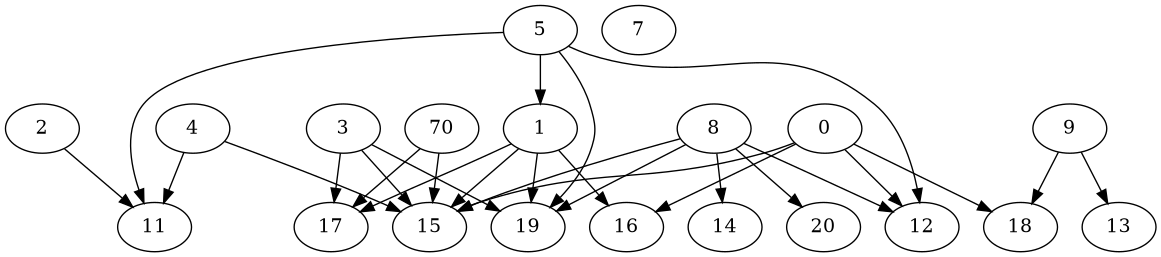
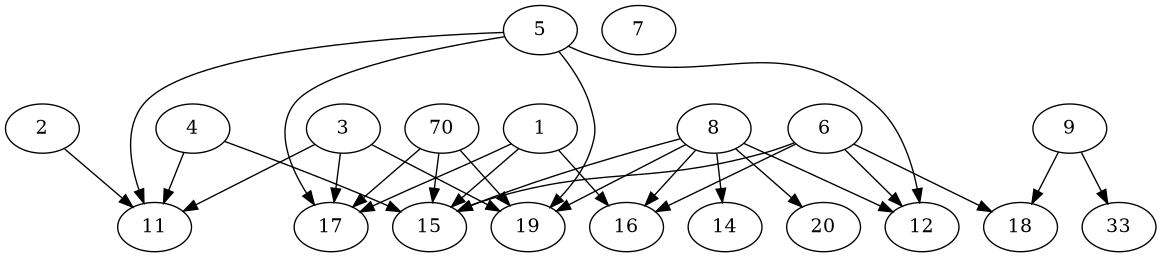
(540, 73) -> (349, 73)
(825, 129) -> (825, 129)
(381, 171) -> (255, 175)
(535, 171) -> (479, 171)
none -> (668, 181)
(1119, 227) -> (1119, 227)
